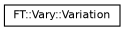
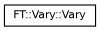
(62, 16) -> (50, 16)
